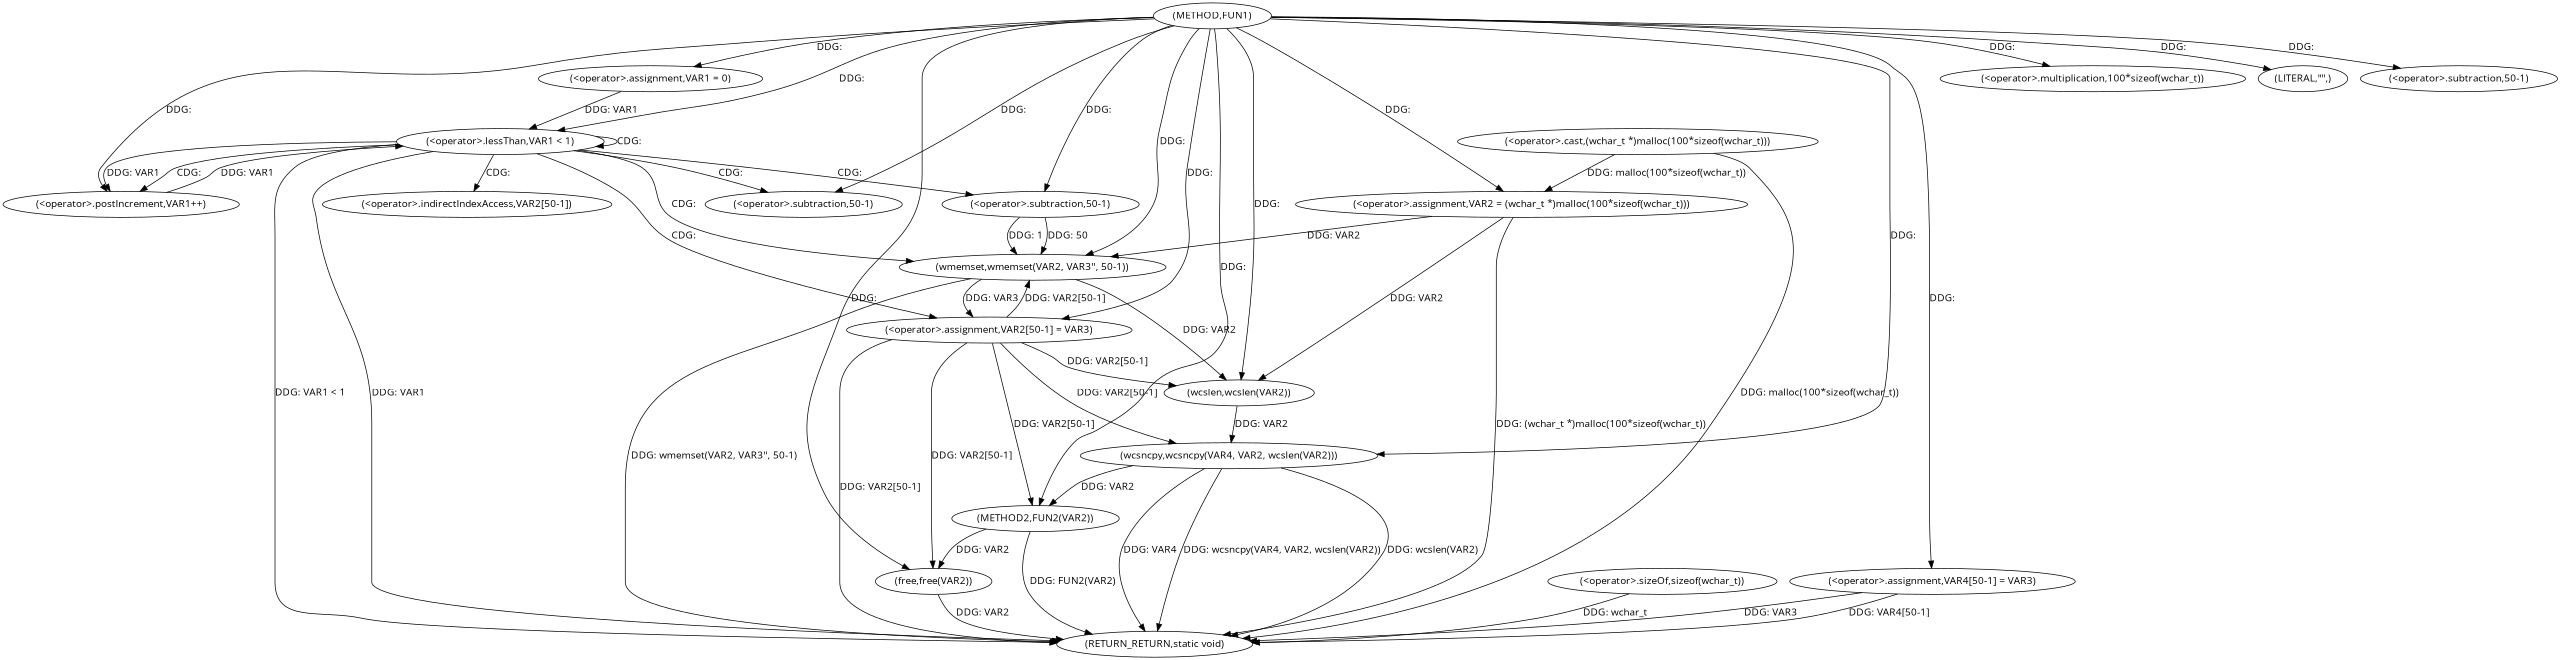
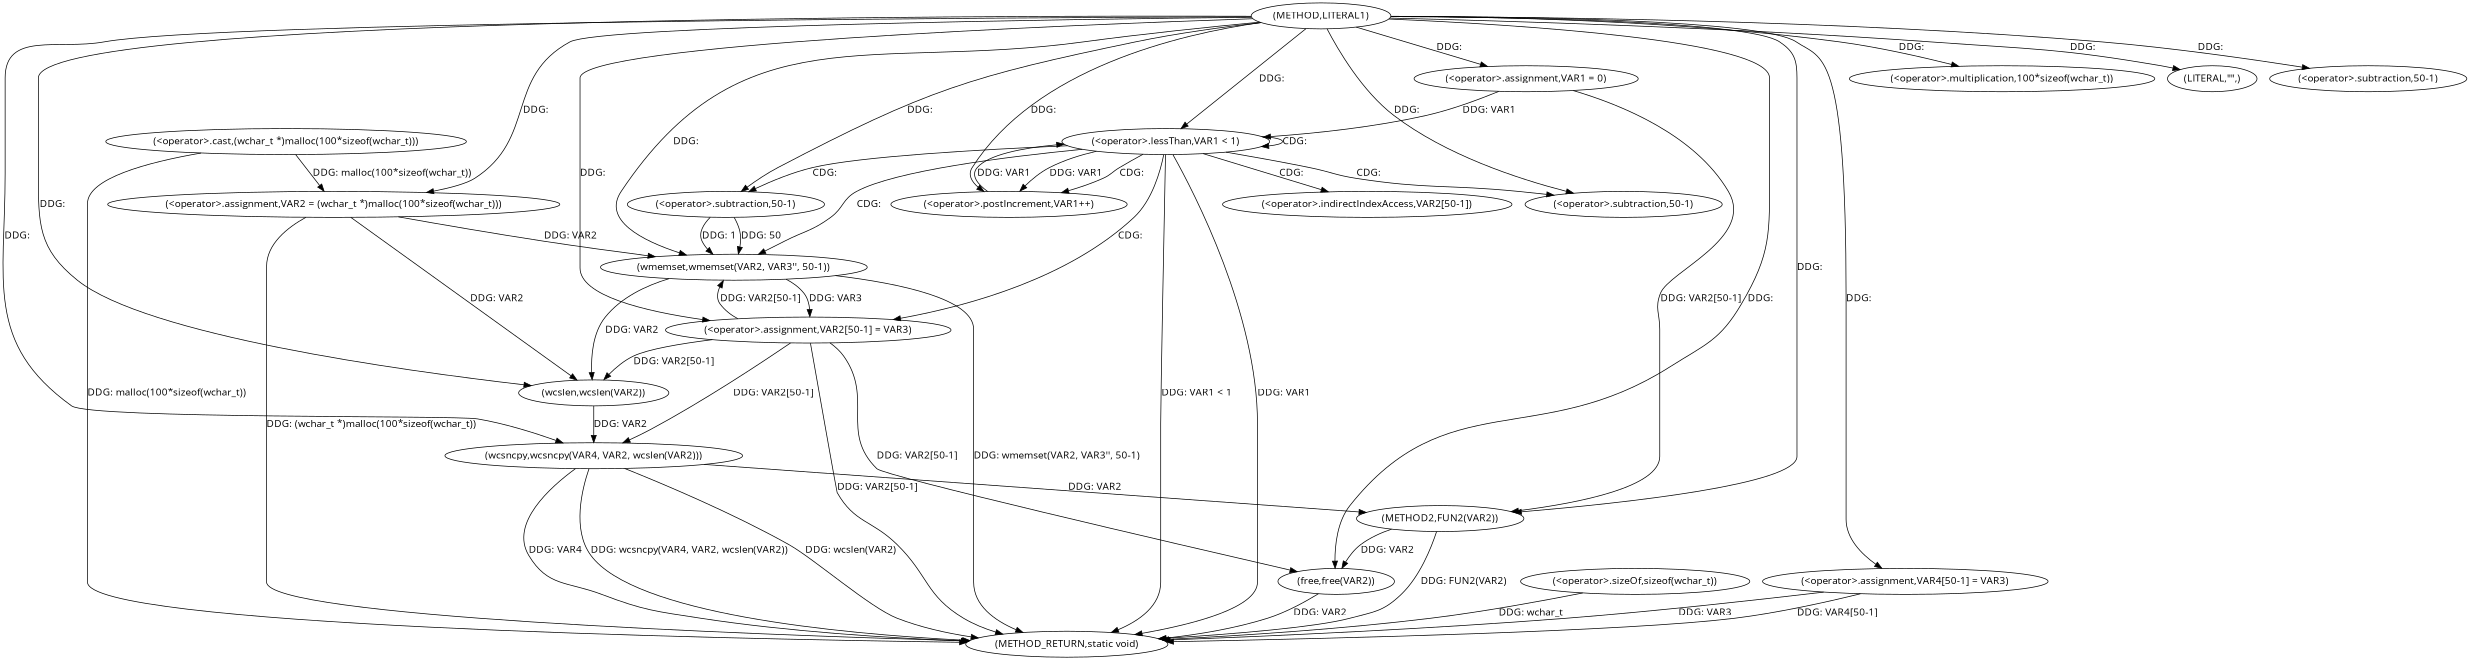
(1212, 16) -> (1321, 16)
(1012, 421) -> (1660, 293)
(1155, 644) -> (1067, 644)
